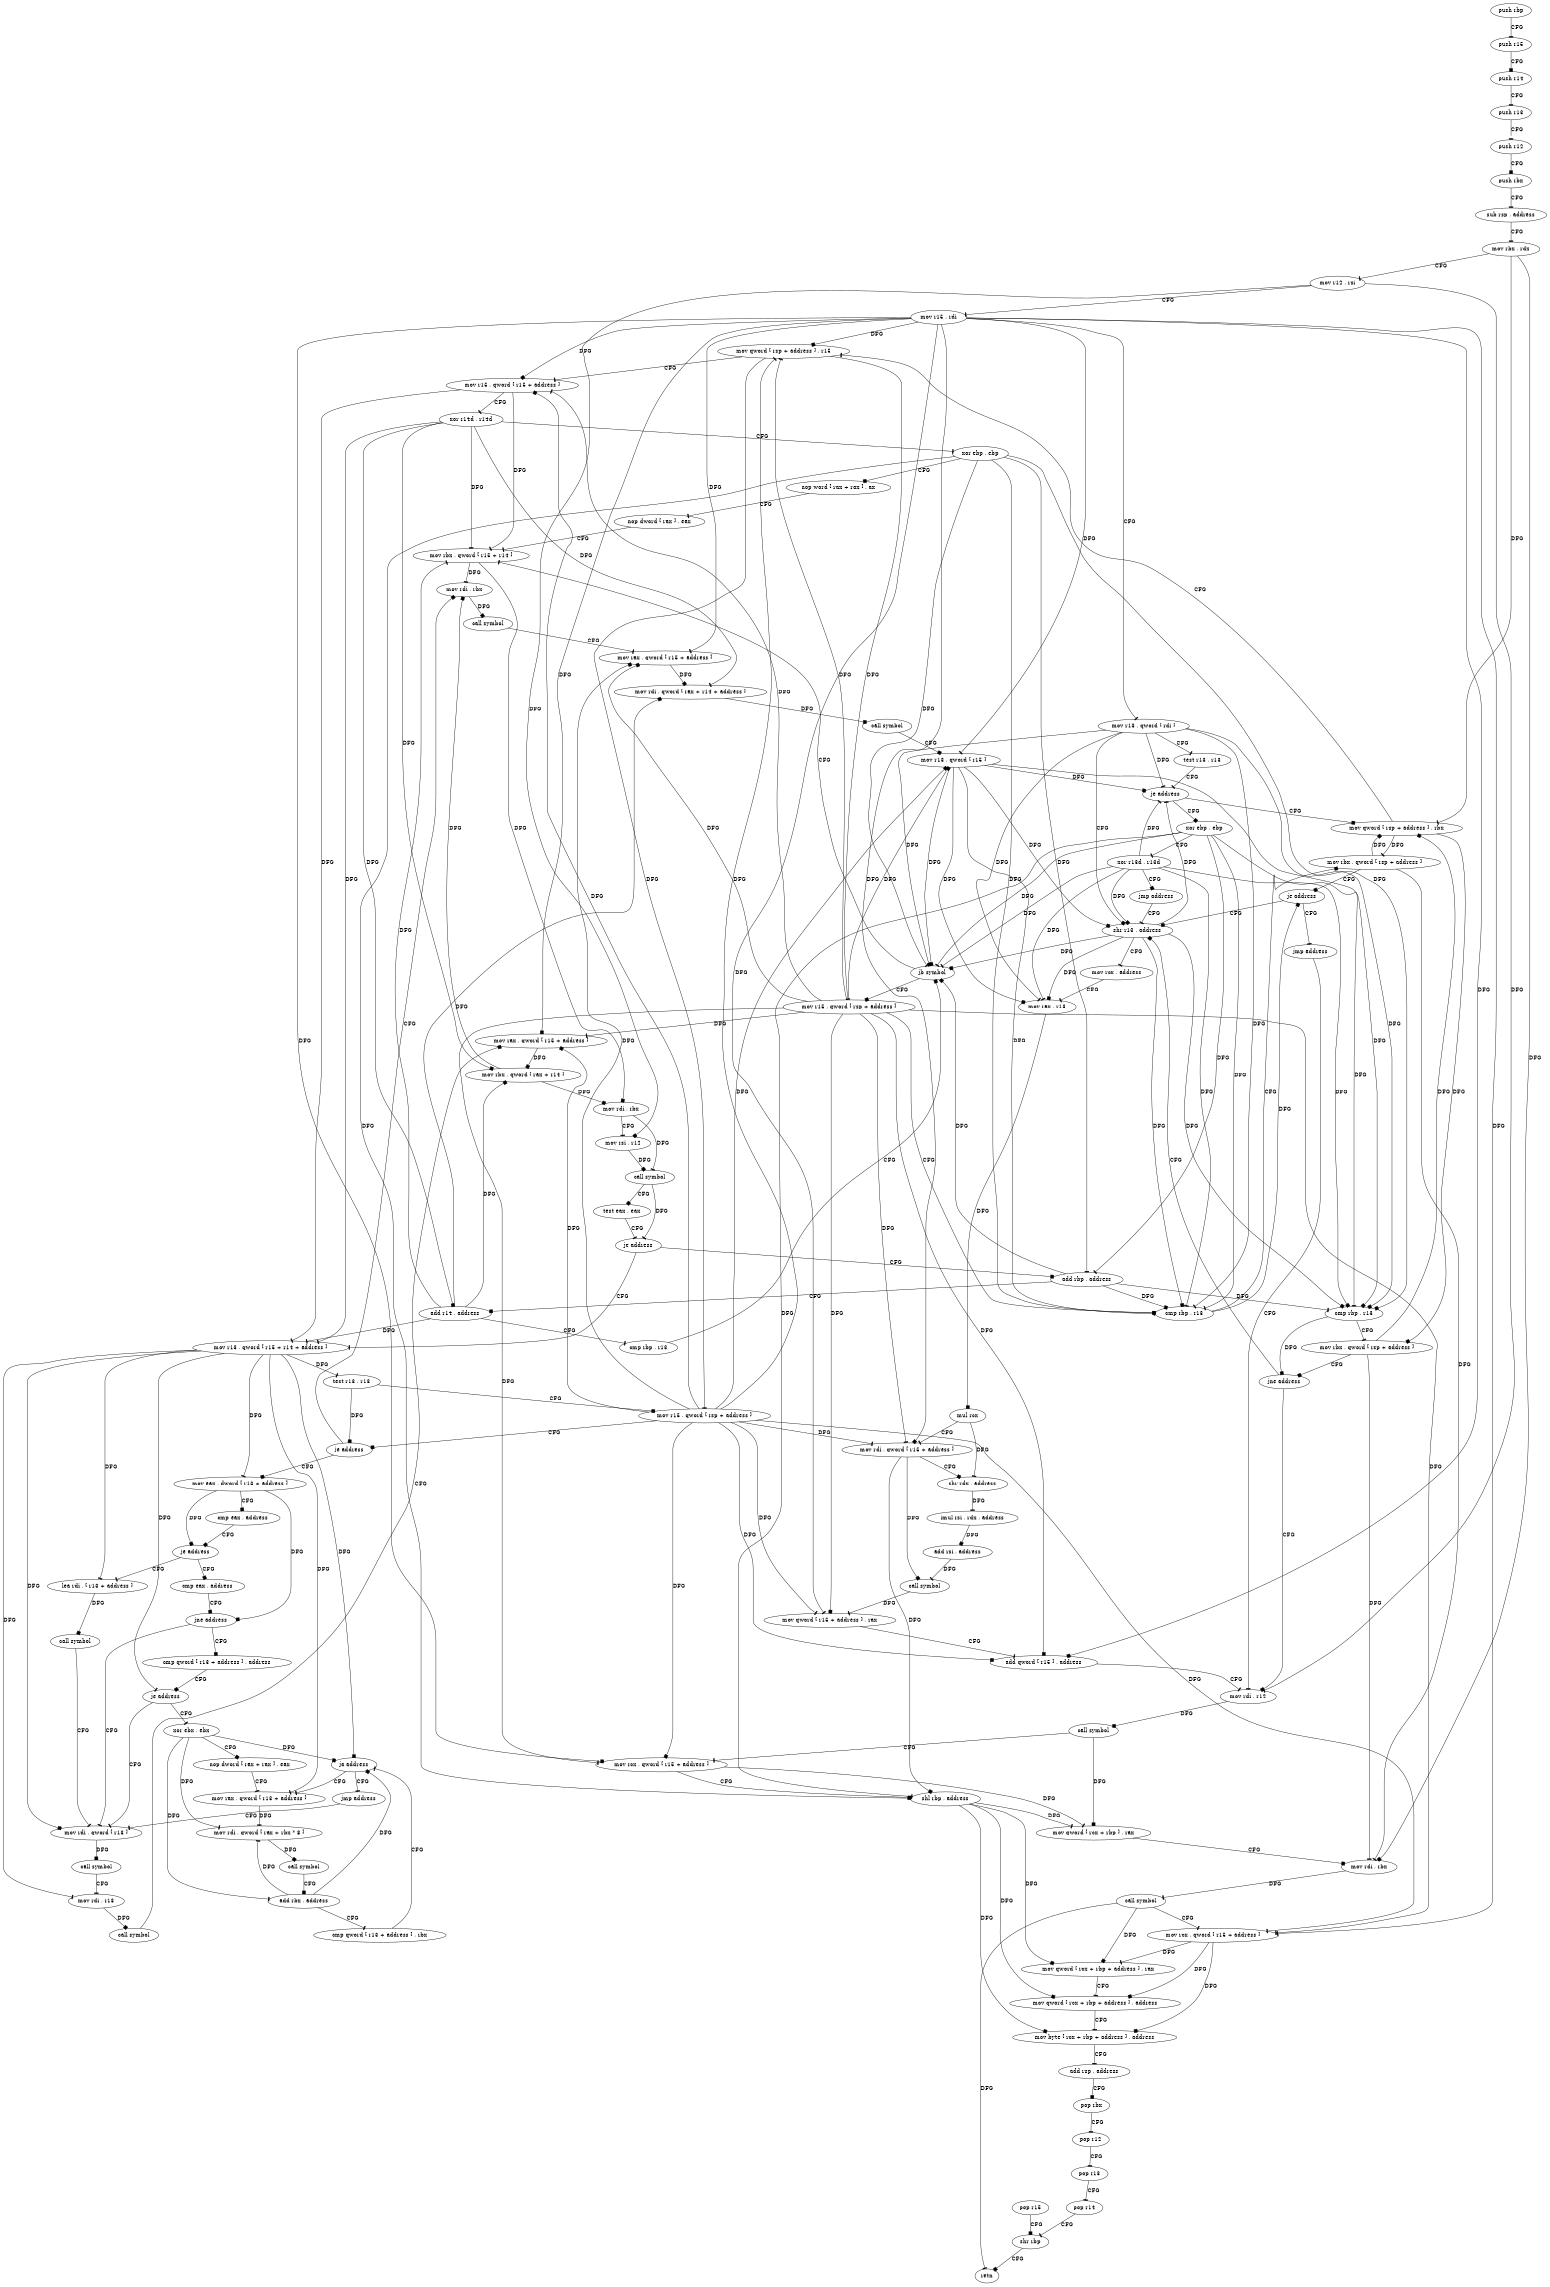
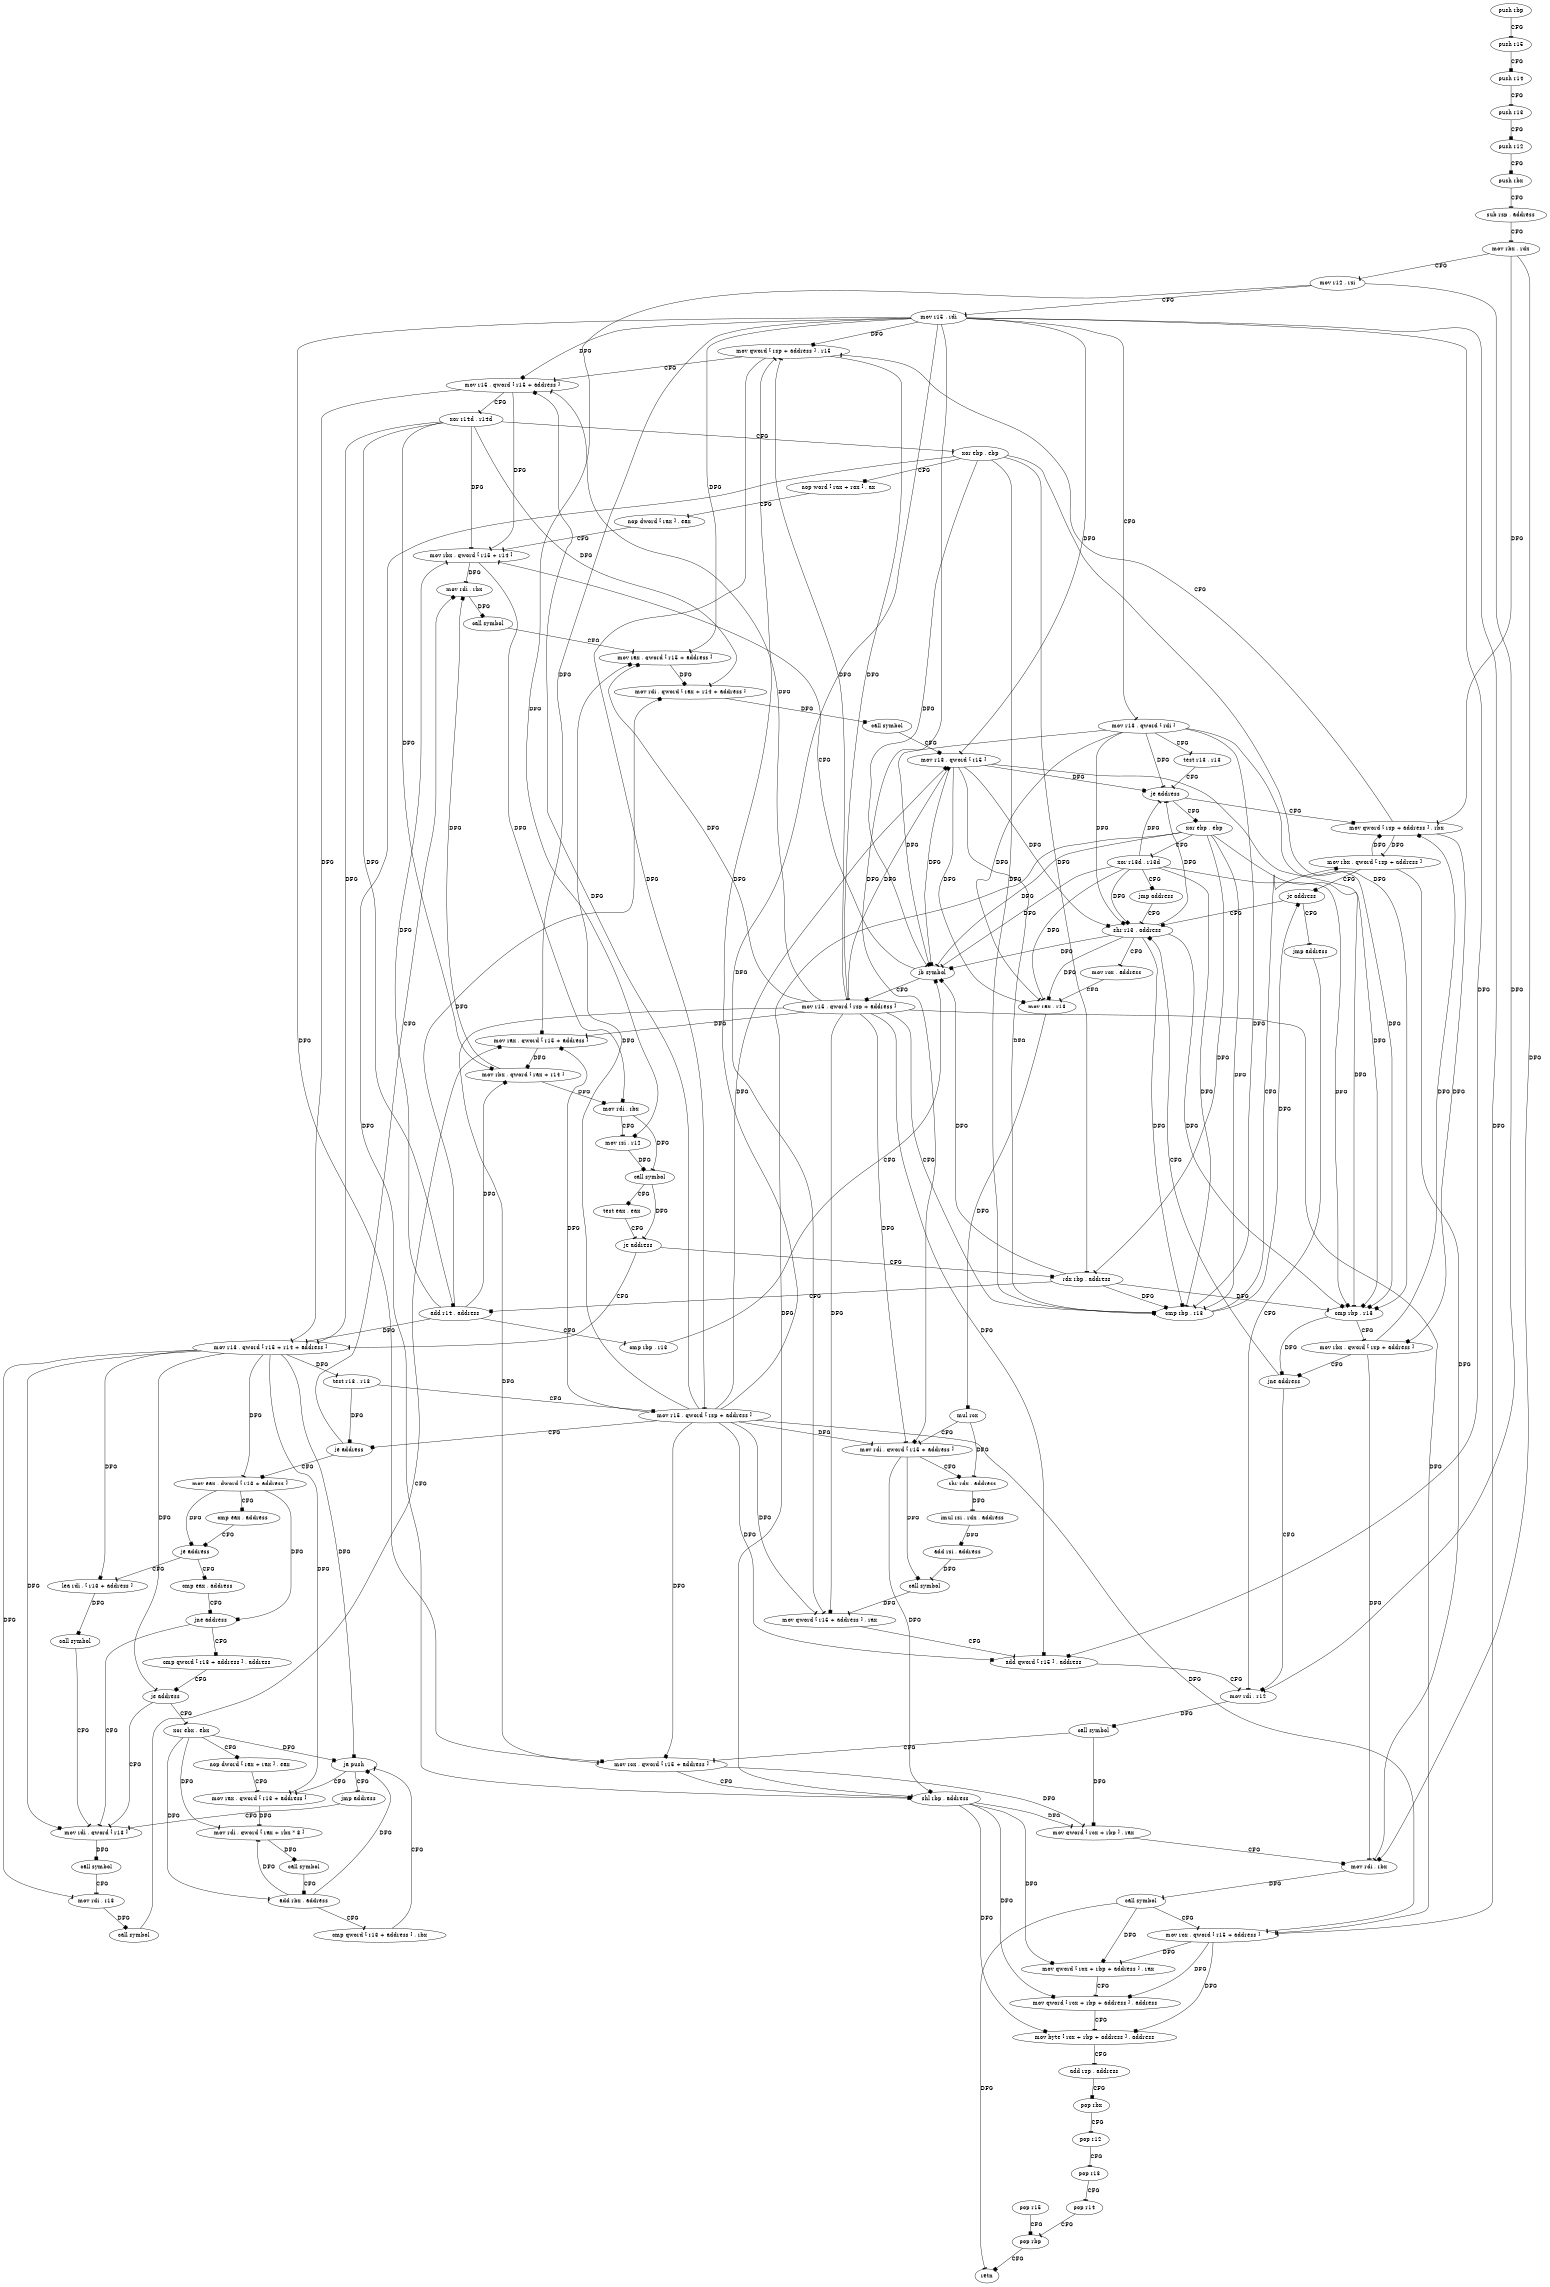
(1511, 128) -> (1511, 128)
(1103, 828) -> (1103, 828)
(1087, 1280) -> (1087, 1280)
(105, 1428) -> (105, 1428)
(354, 1765) -> (354, 1765)
(1030, 2242) -> (1030, 2242)
